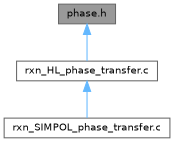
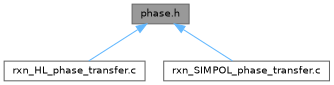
(87, 105) -> (208, 45)
